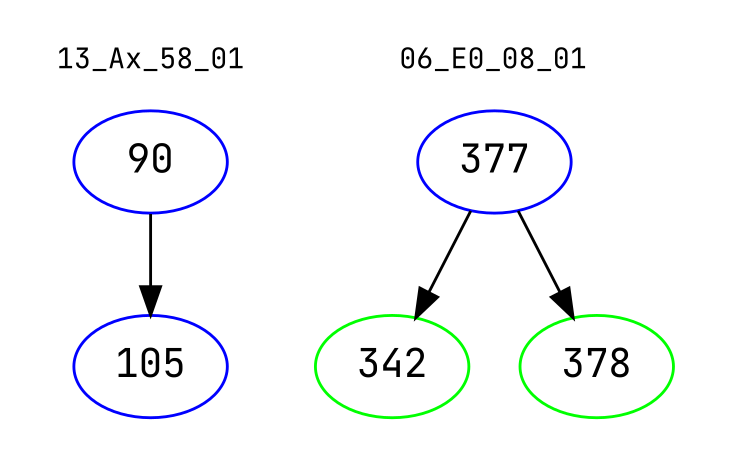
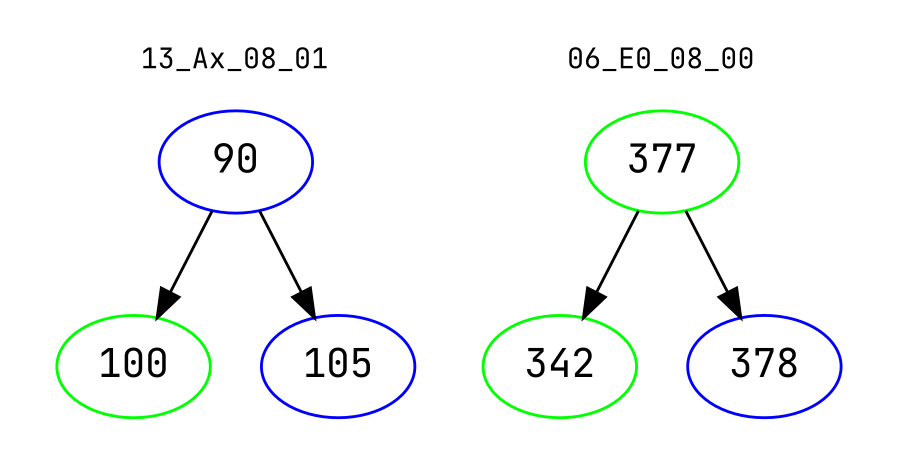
(152, 61) -> (236, 61)
(494, 61) -> (662, 61)
(494, 162) -> (662, 162)
none -> (134, 367)
(597, 367) -> (764, 367)
